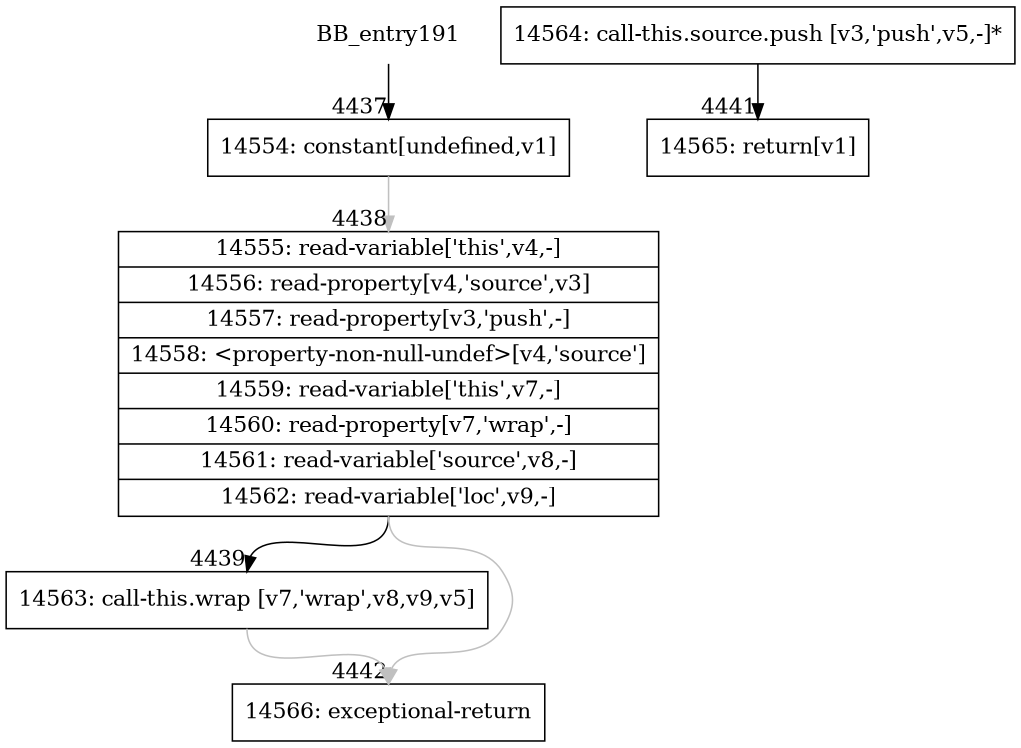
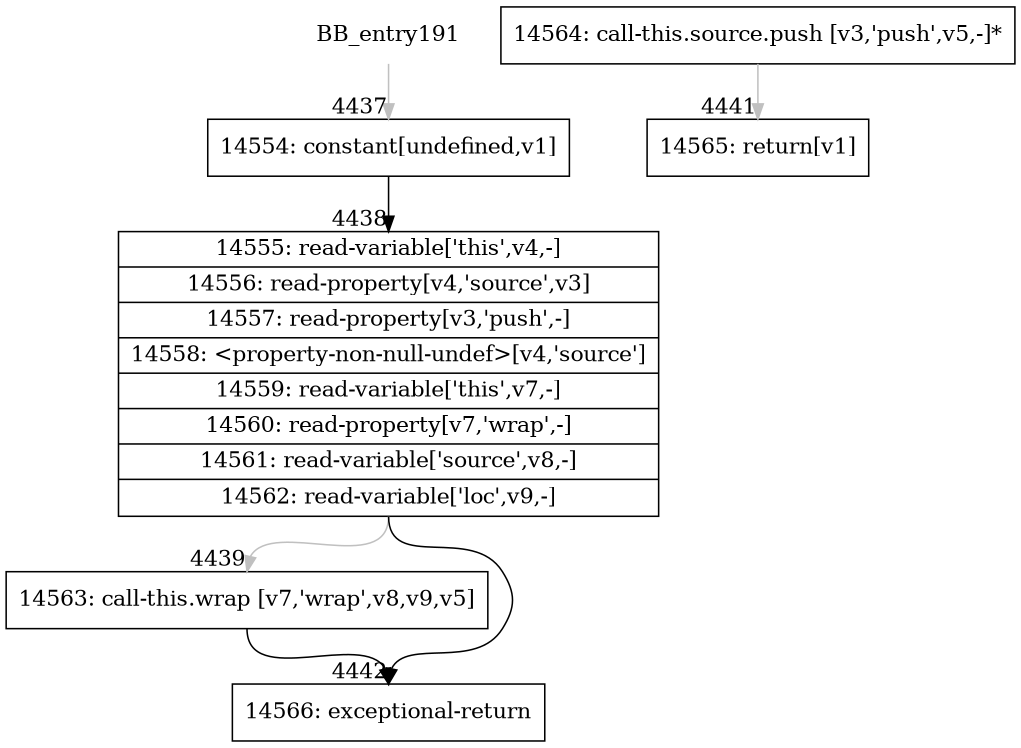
(389, 84) -> (389, 84)
(758, 84) -> (758, 84)
(389, 196) -> (389, 196)
(326, 545) -> (326, 545)
(512, 592) -> (512, 592)
(310, 657) -> (310, 657)
